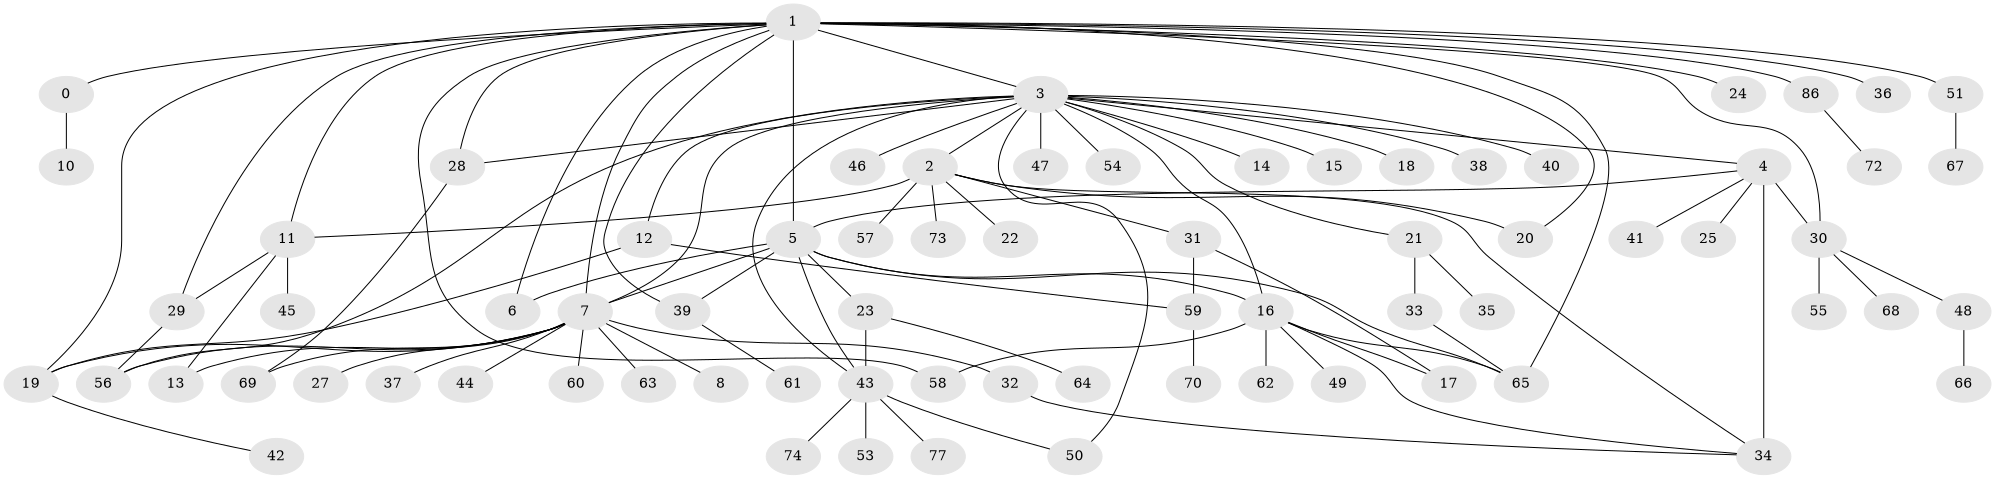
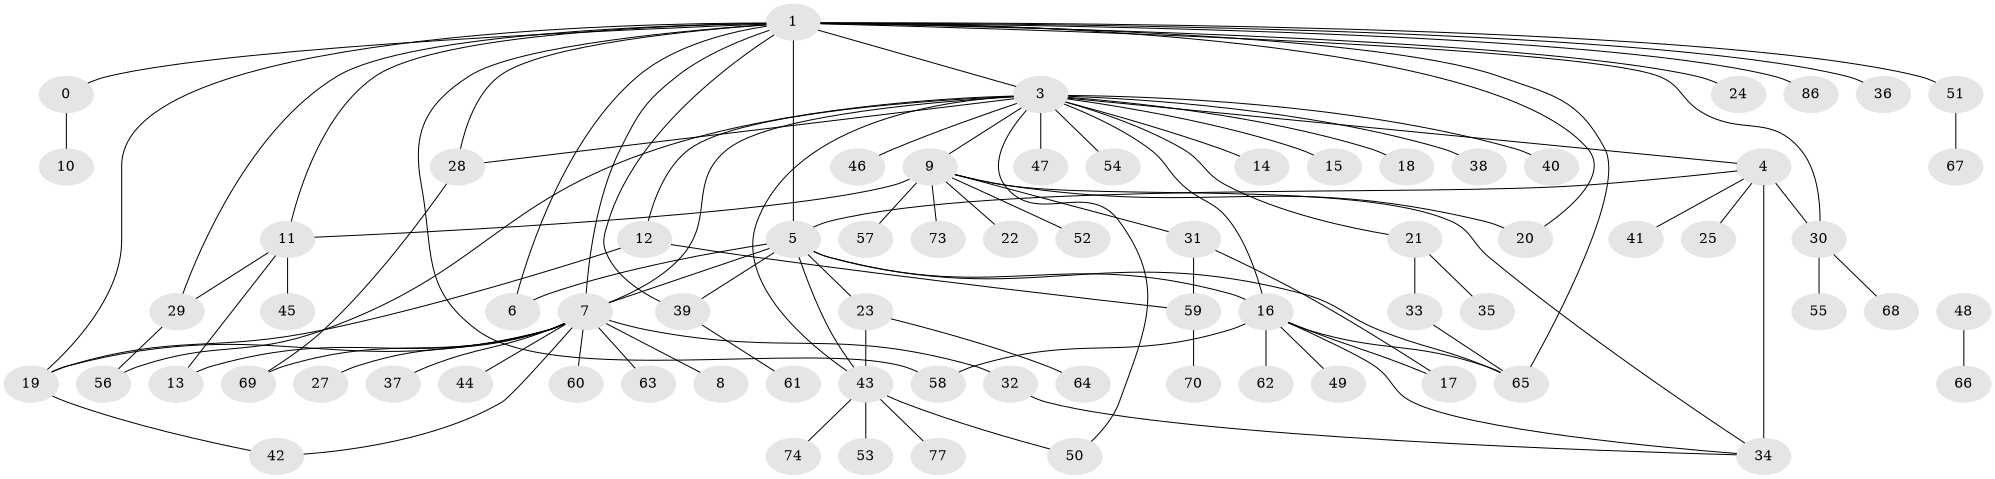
(930, 167) -> (930, 167)
(1874, 167) -> none
none -> (1083, 239)
(1891, 275) -> none
(344, 348) -> (455, 424)
